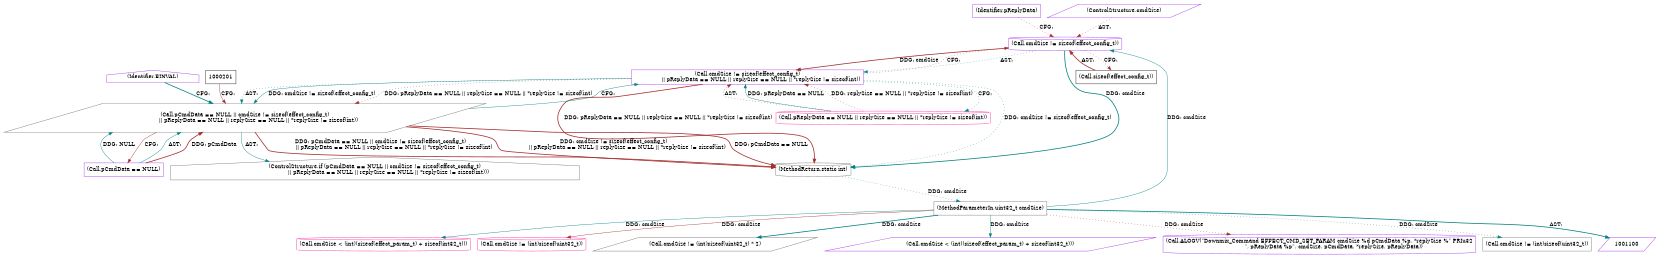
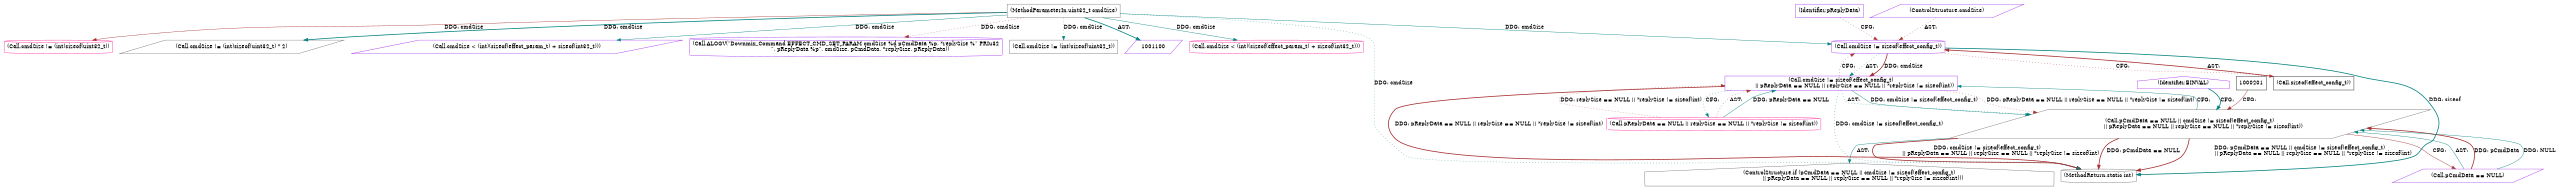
(1125, 94) -> (2445, 100)
(124, 170) -> (2468, 176)
(899, 188) -> (1550, 163)
